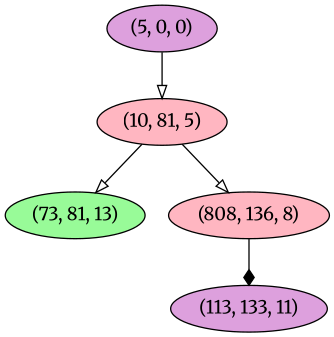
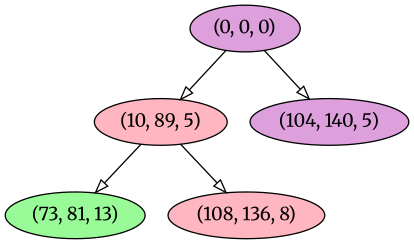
(162, 29) -> (245, 29)
(162, 122) -> (161, 122)
none -> (329, 122)
(249, 215) -> (246, 215)
(249, 309) -> none
